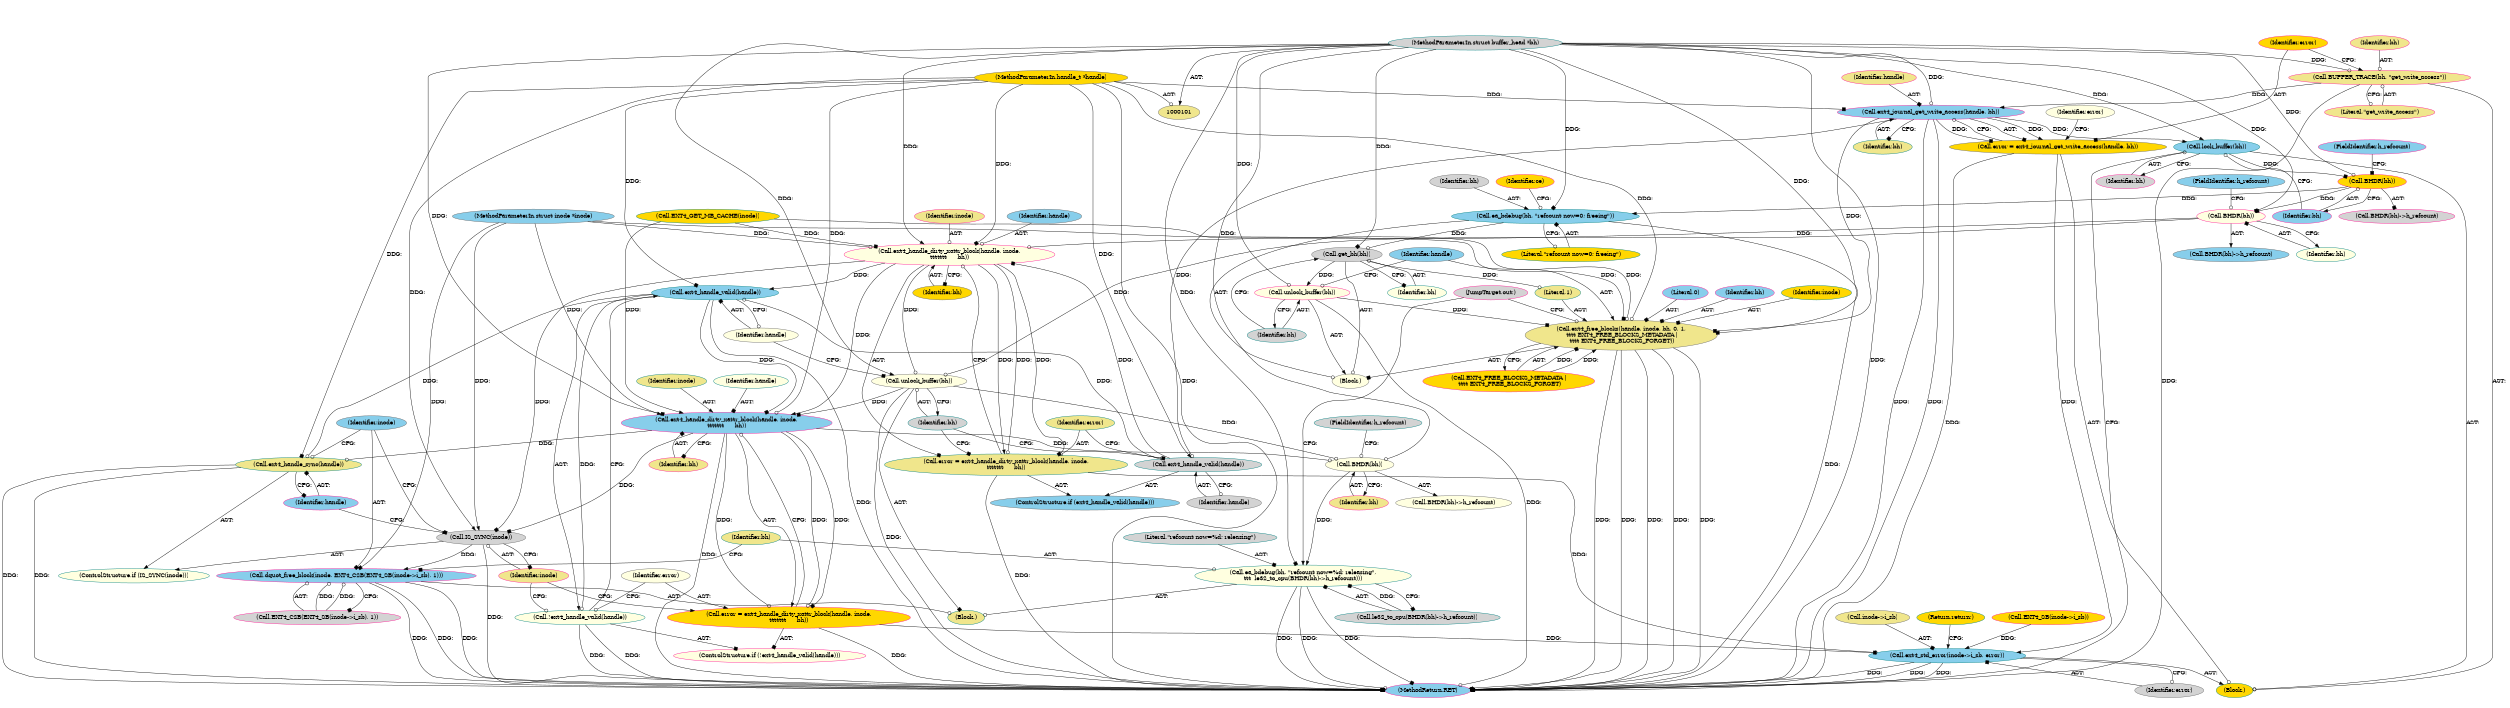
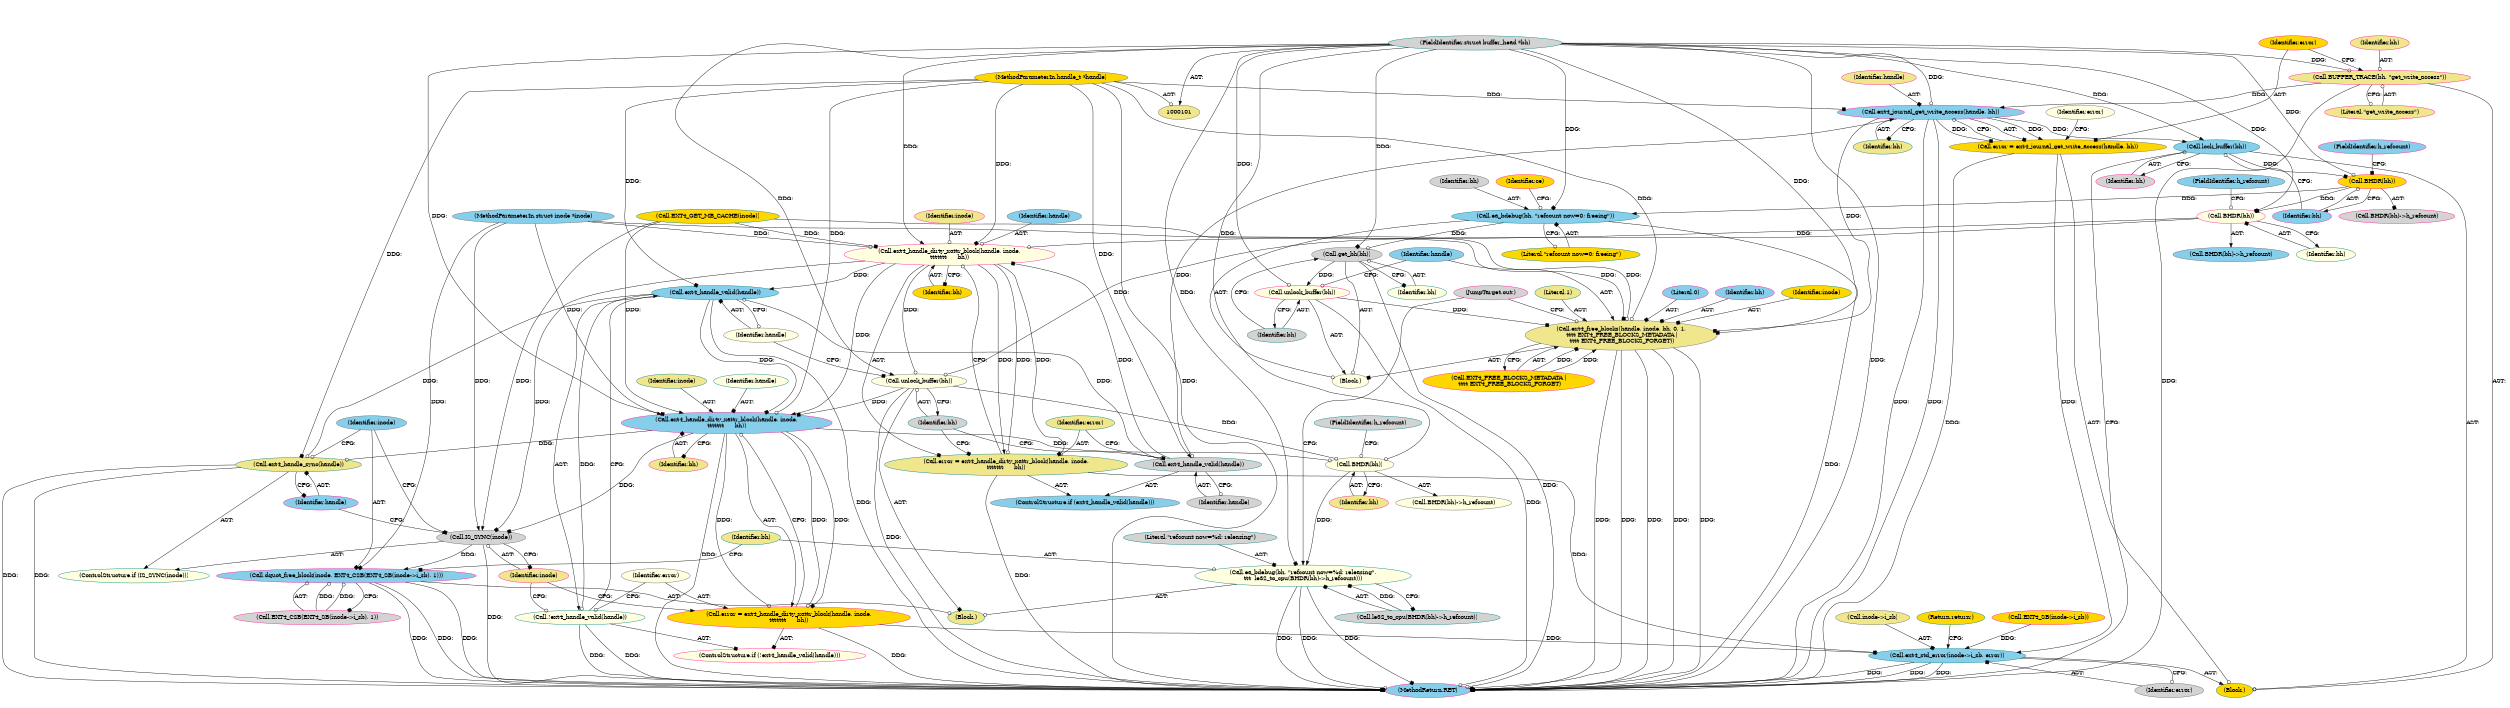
(1475, 43) -> (1475, 43)
(524, 144) -> (525, 344)
(1452, 275) -> (1528, 463)
